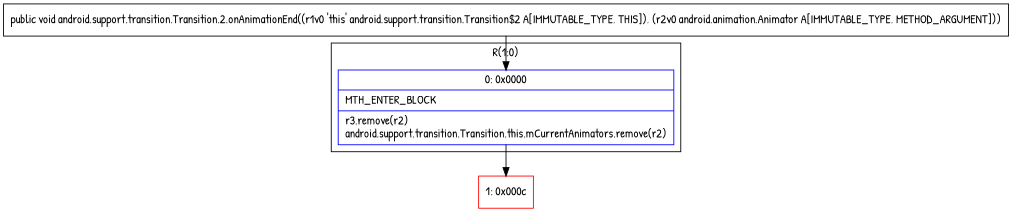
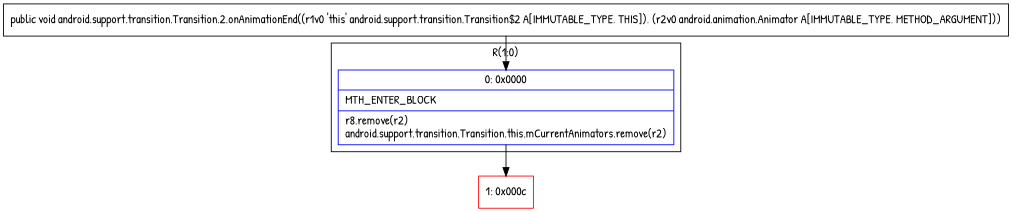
(377, 121) -> (377, 121)
